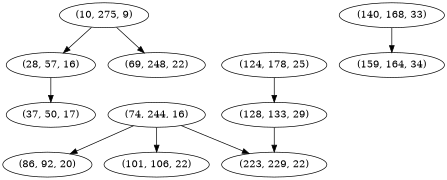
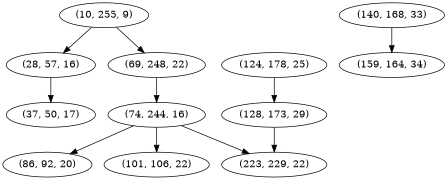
(104, 15) -> (104, 15)
none -> (157, 87)
(274, 115) -> (274, 115)
